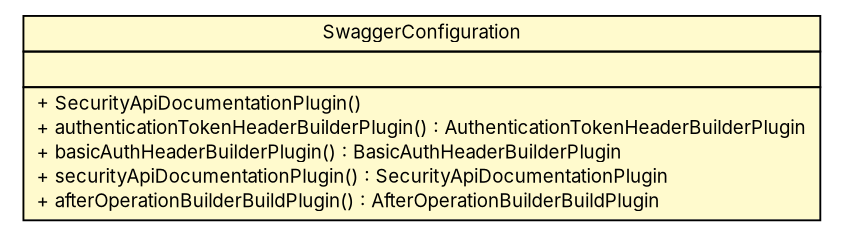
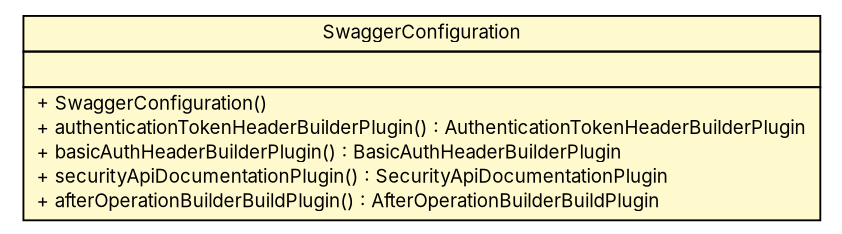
(200, 104) -> (153, 104)
